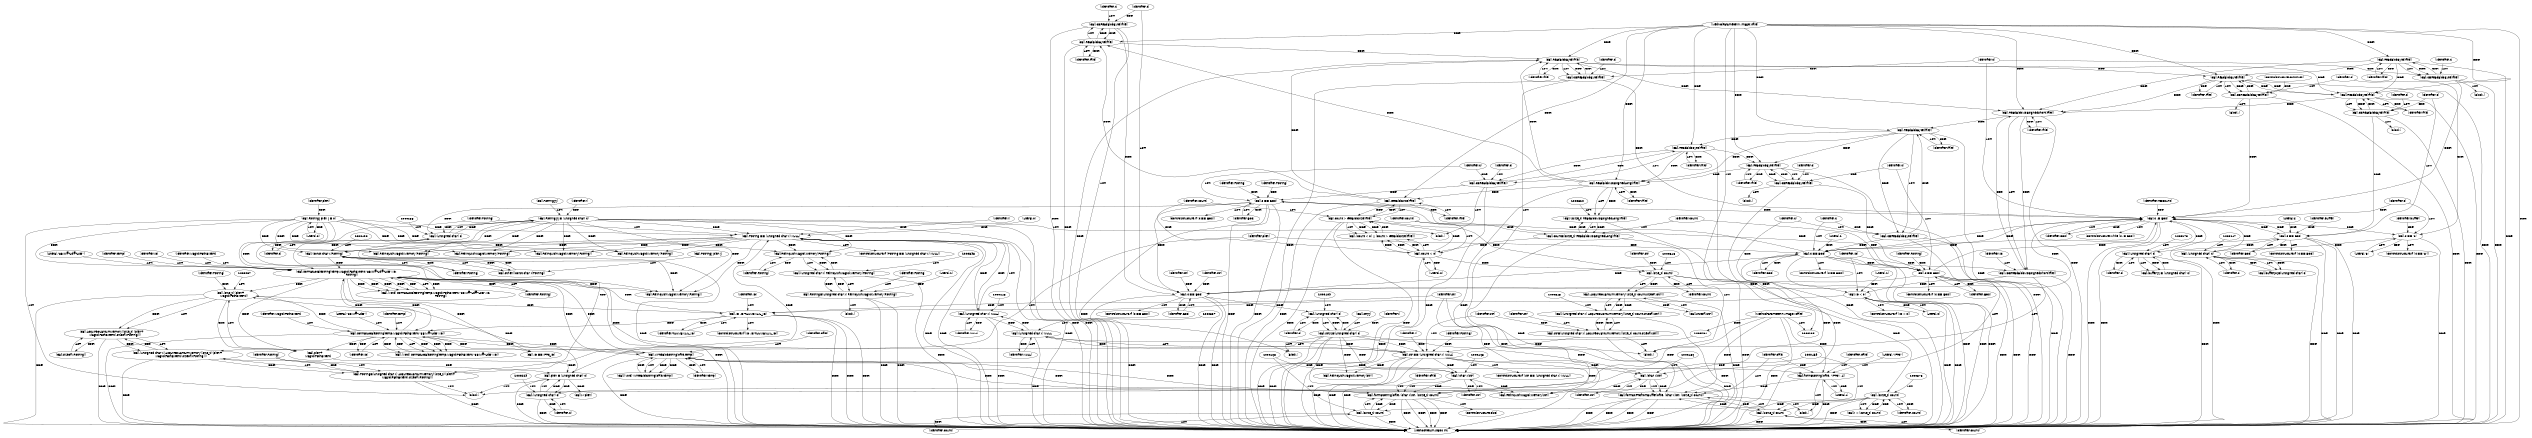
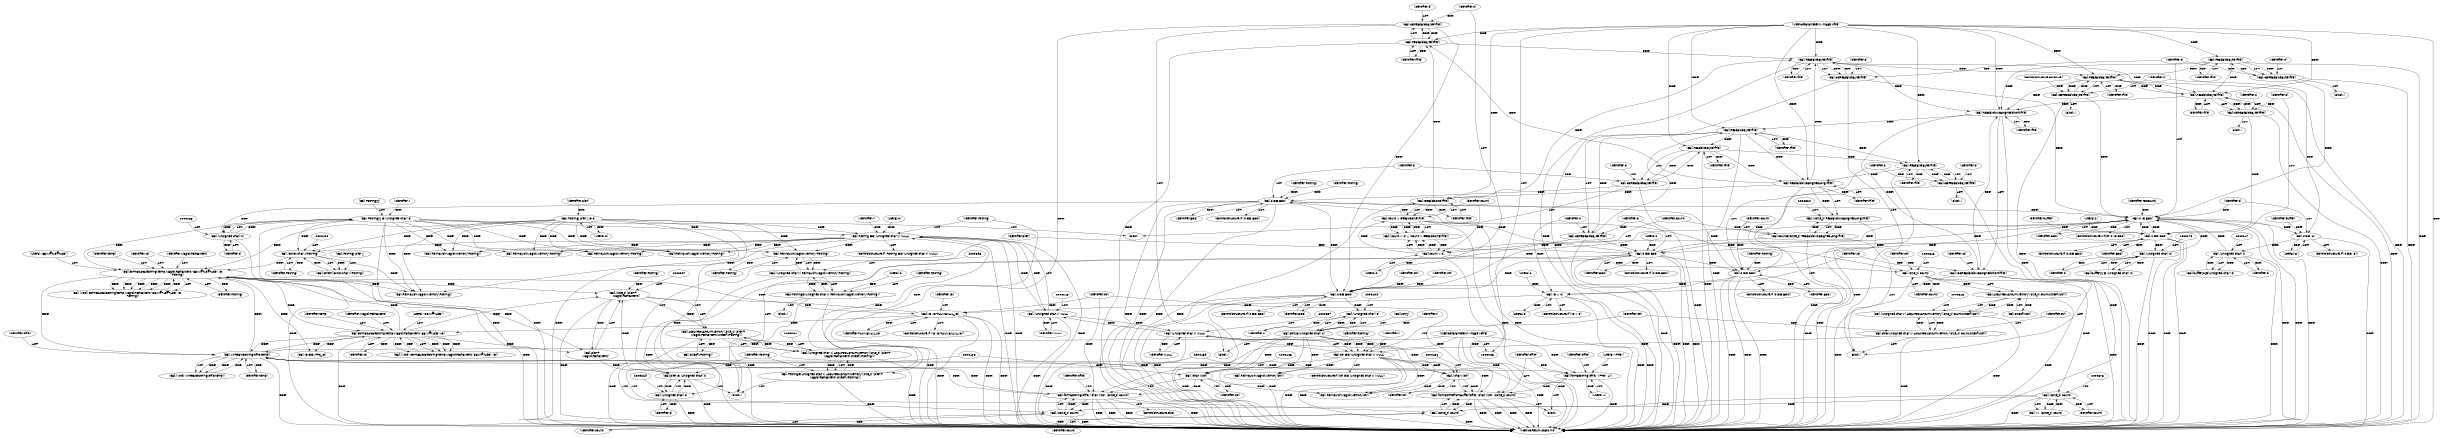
(1733, 322) -> (885, 341)
(583, 396) -> none
